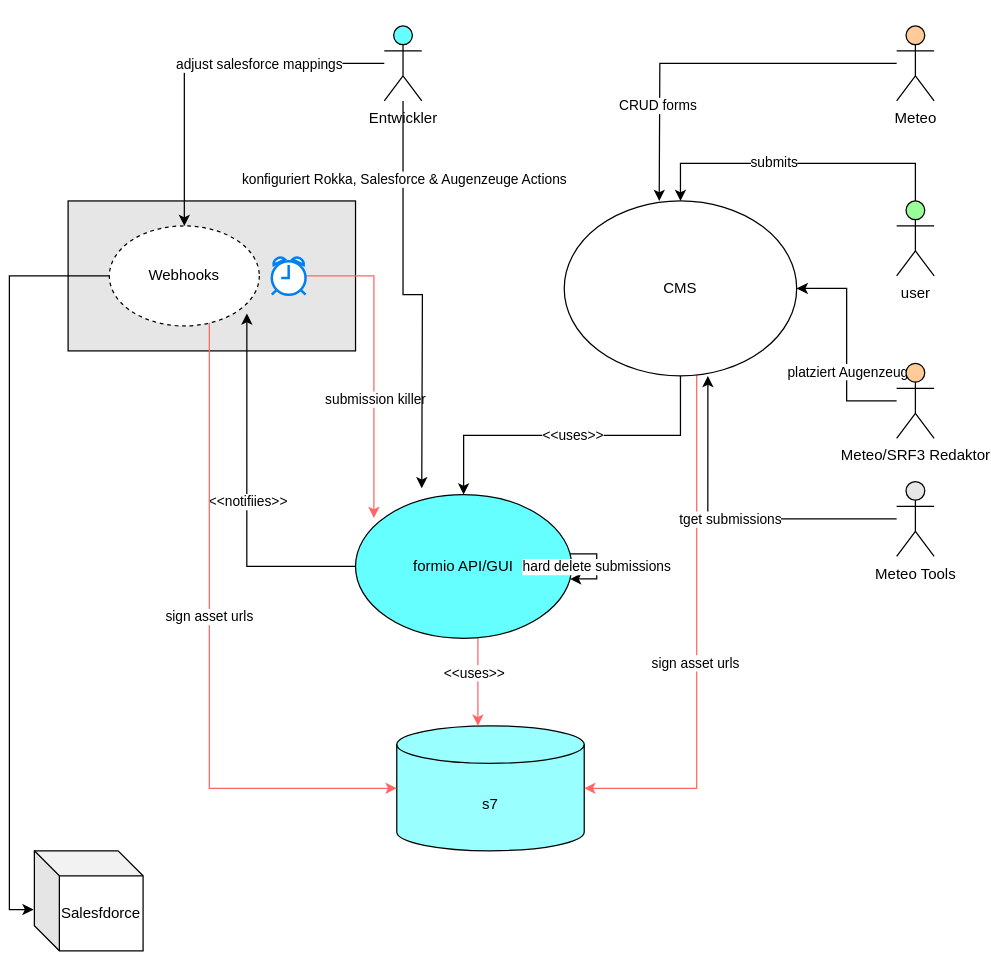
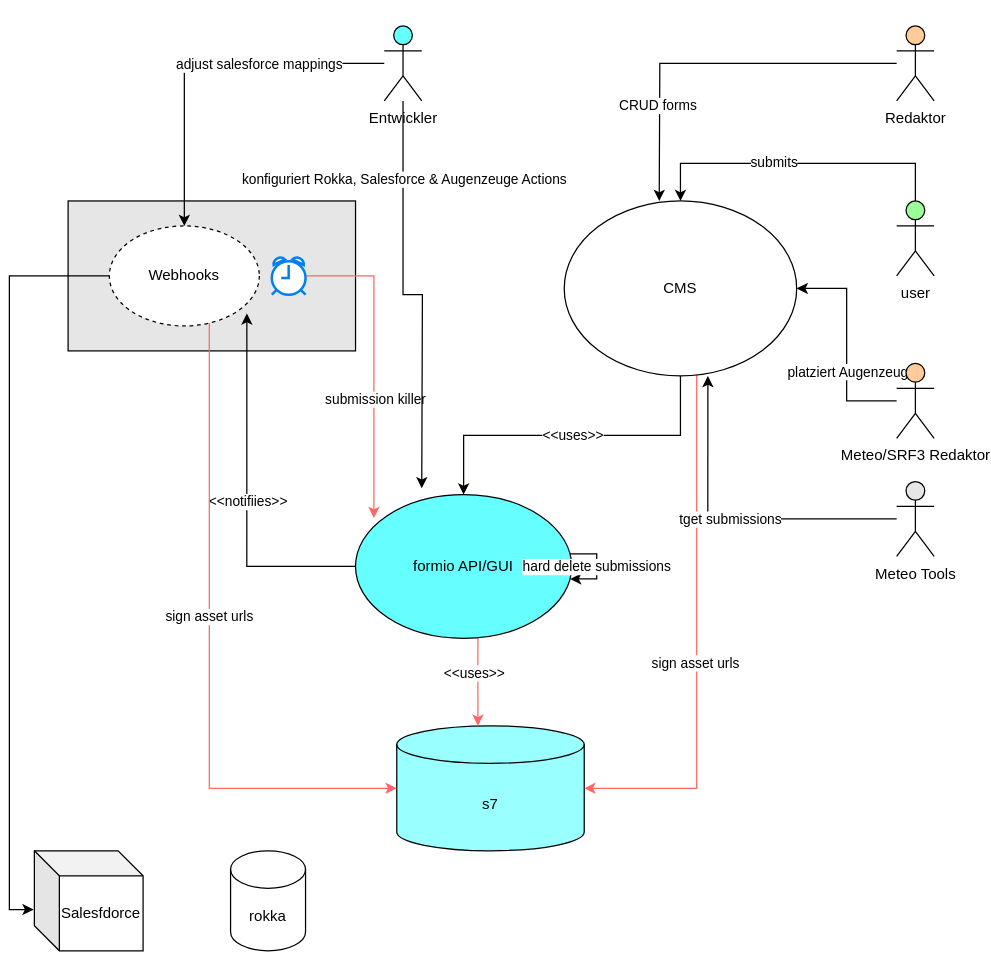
(916, 118) -> (916, 118)
none -> (268, 901)
